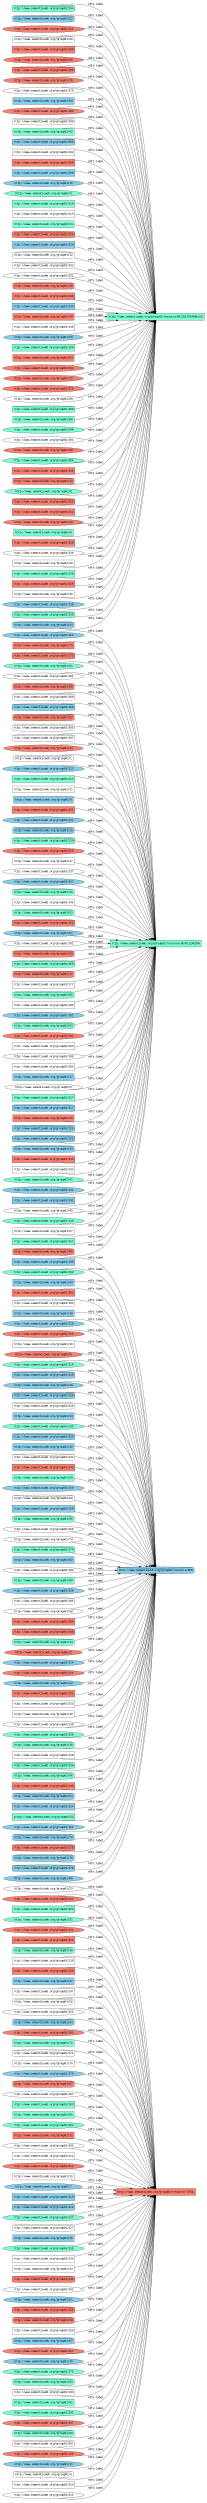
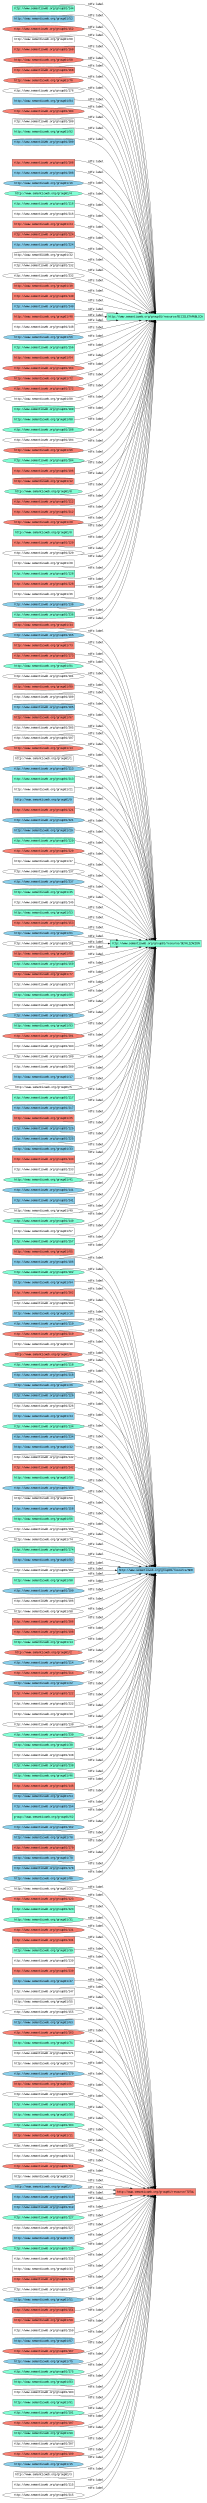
(43, 152) -> none
(43, 224) -> (43, 224)
(43, 625) -> (43, 625)
